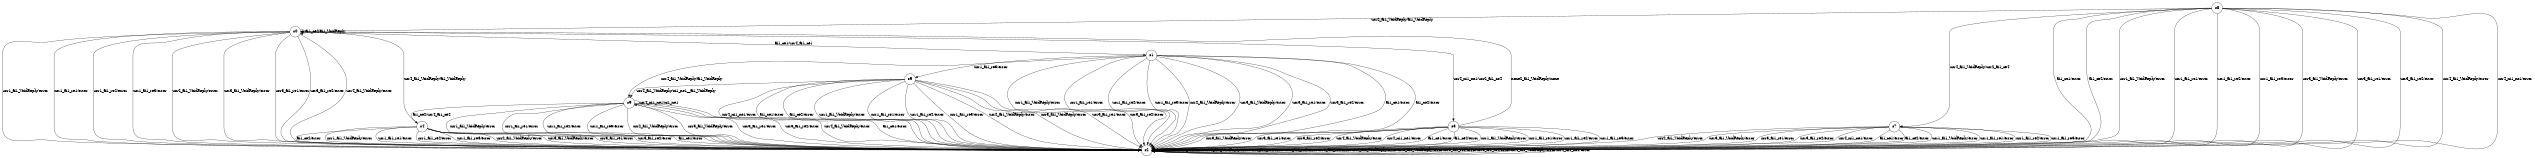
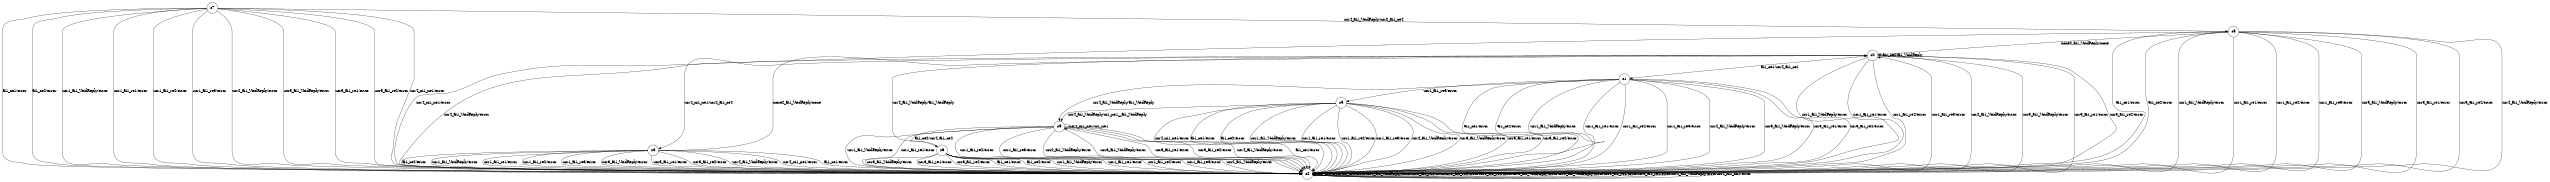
(2015, 19) -> (1222, 20)
(1402, 20) -> (2085, 44)
(422, 127) -> (942, 150)
